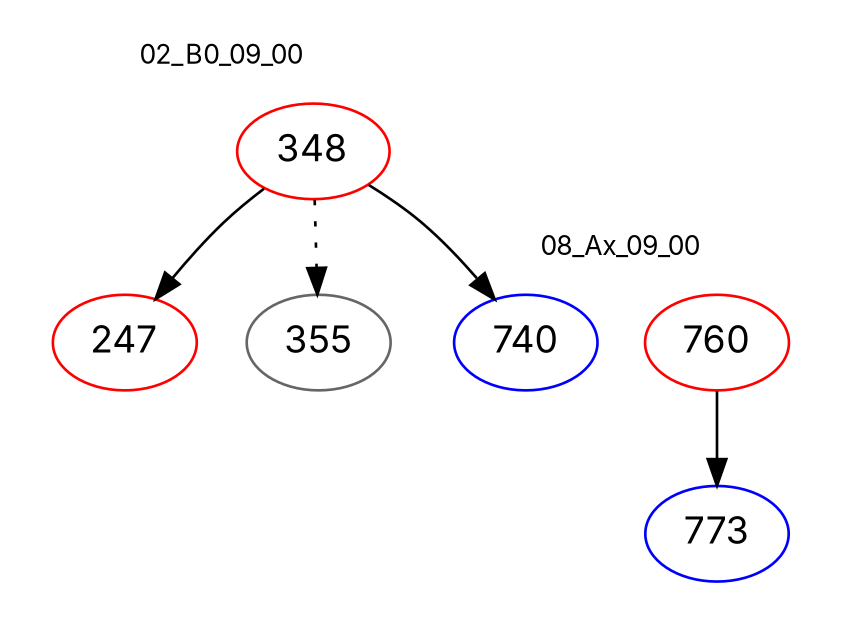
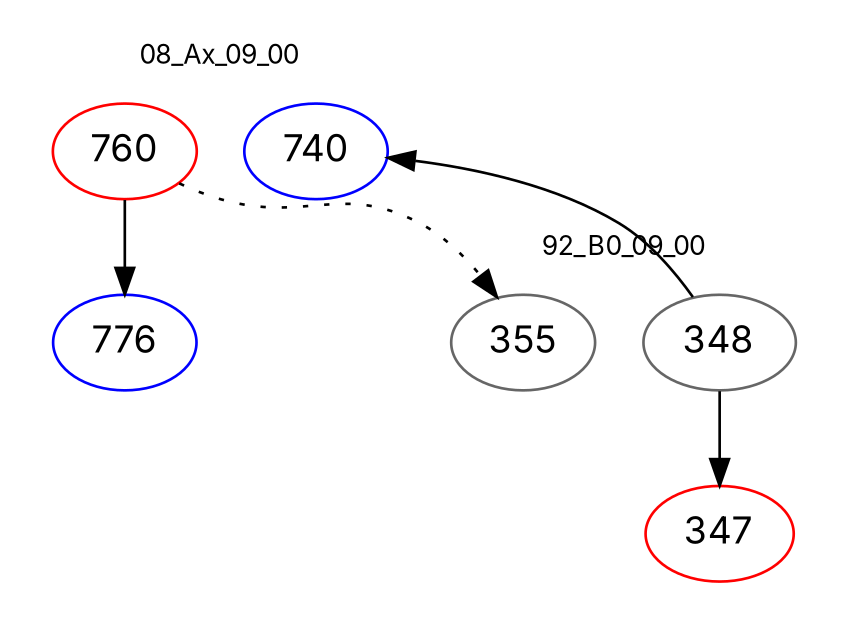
(222, 57) -> (624, 248)
(313, 151) -> (720, 343)
(316, 234) -> (340, 204)
(125, 343) -> (720, 534)
(717, 534) -> (125, 343)
